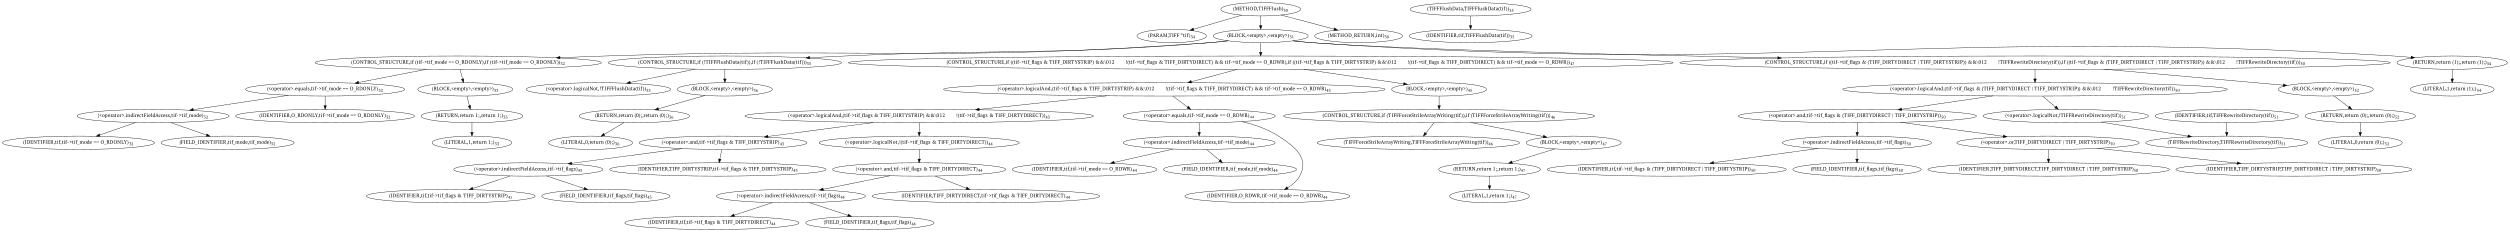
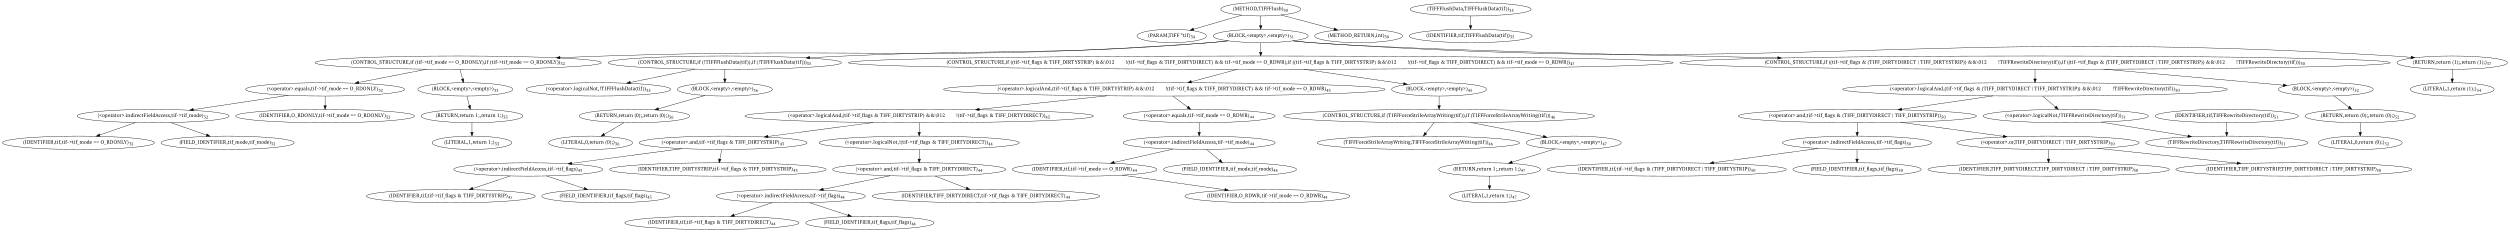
(2489, 62) -> (2489, 62)
(1290, 144) -> (1174, 182)
